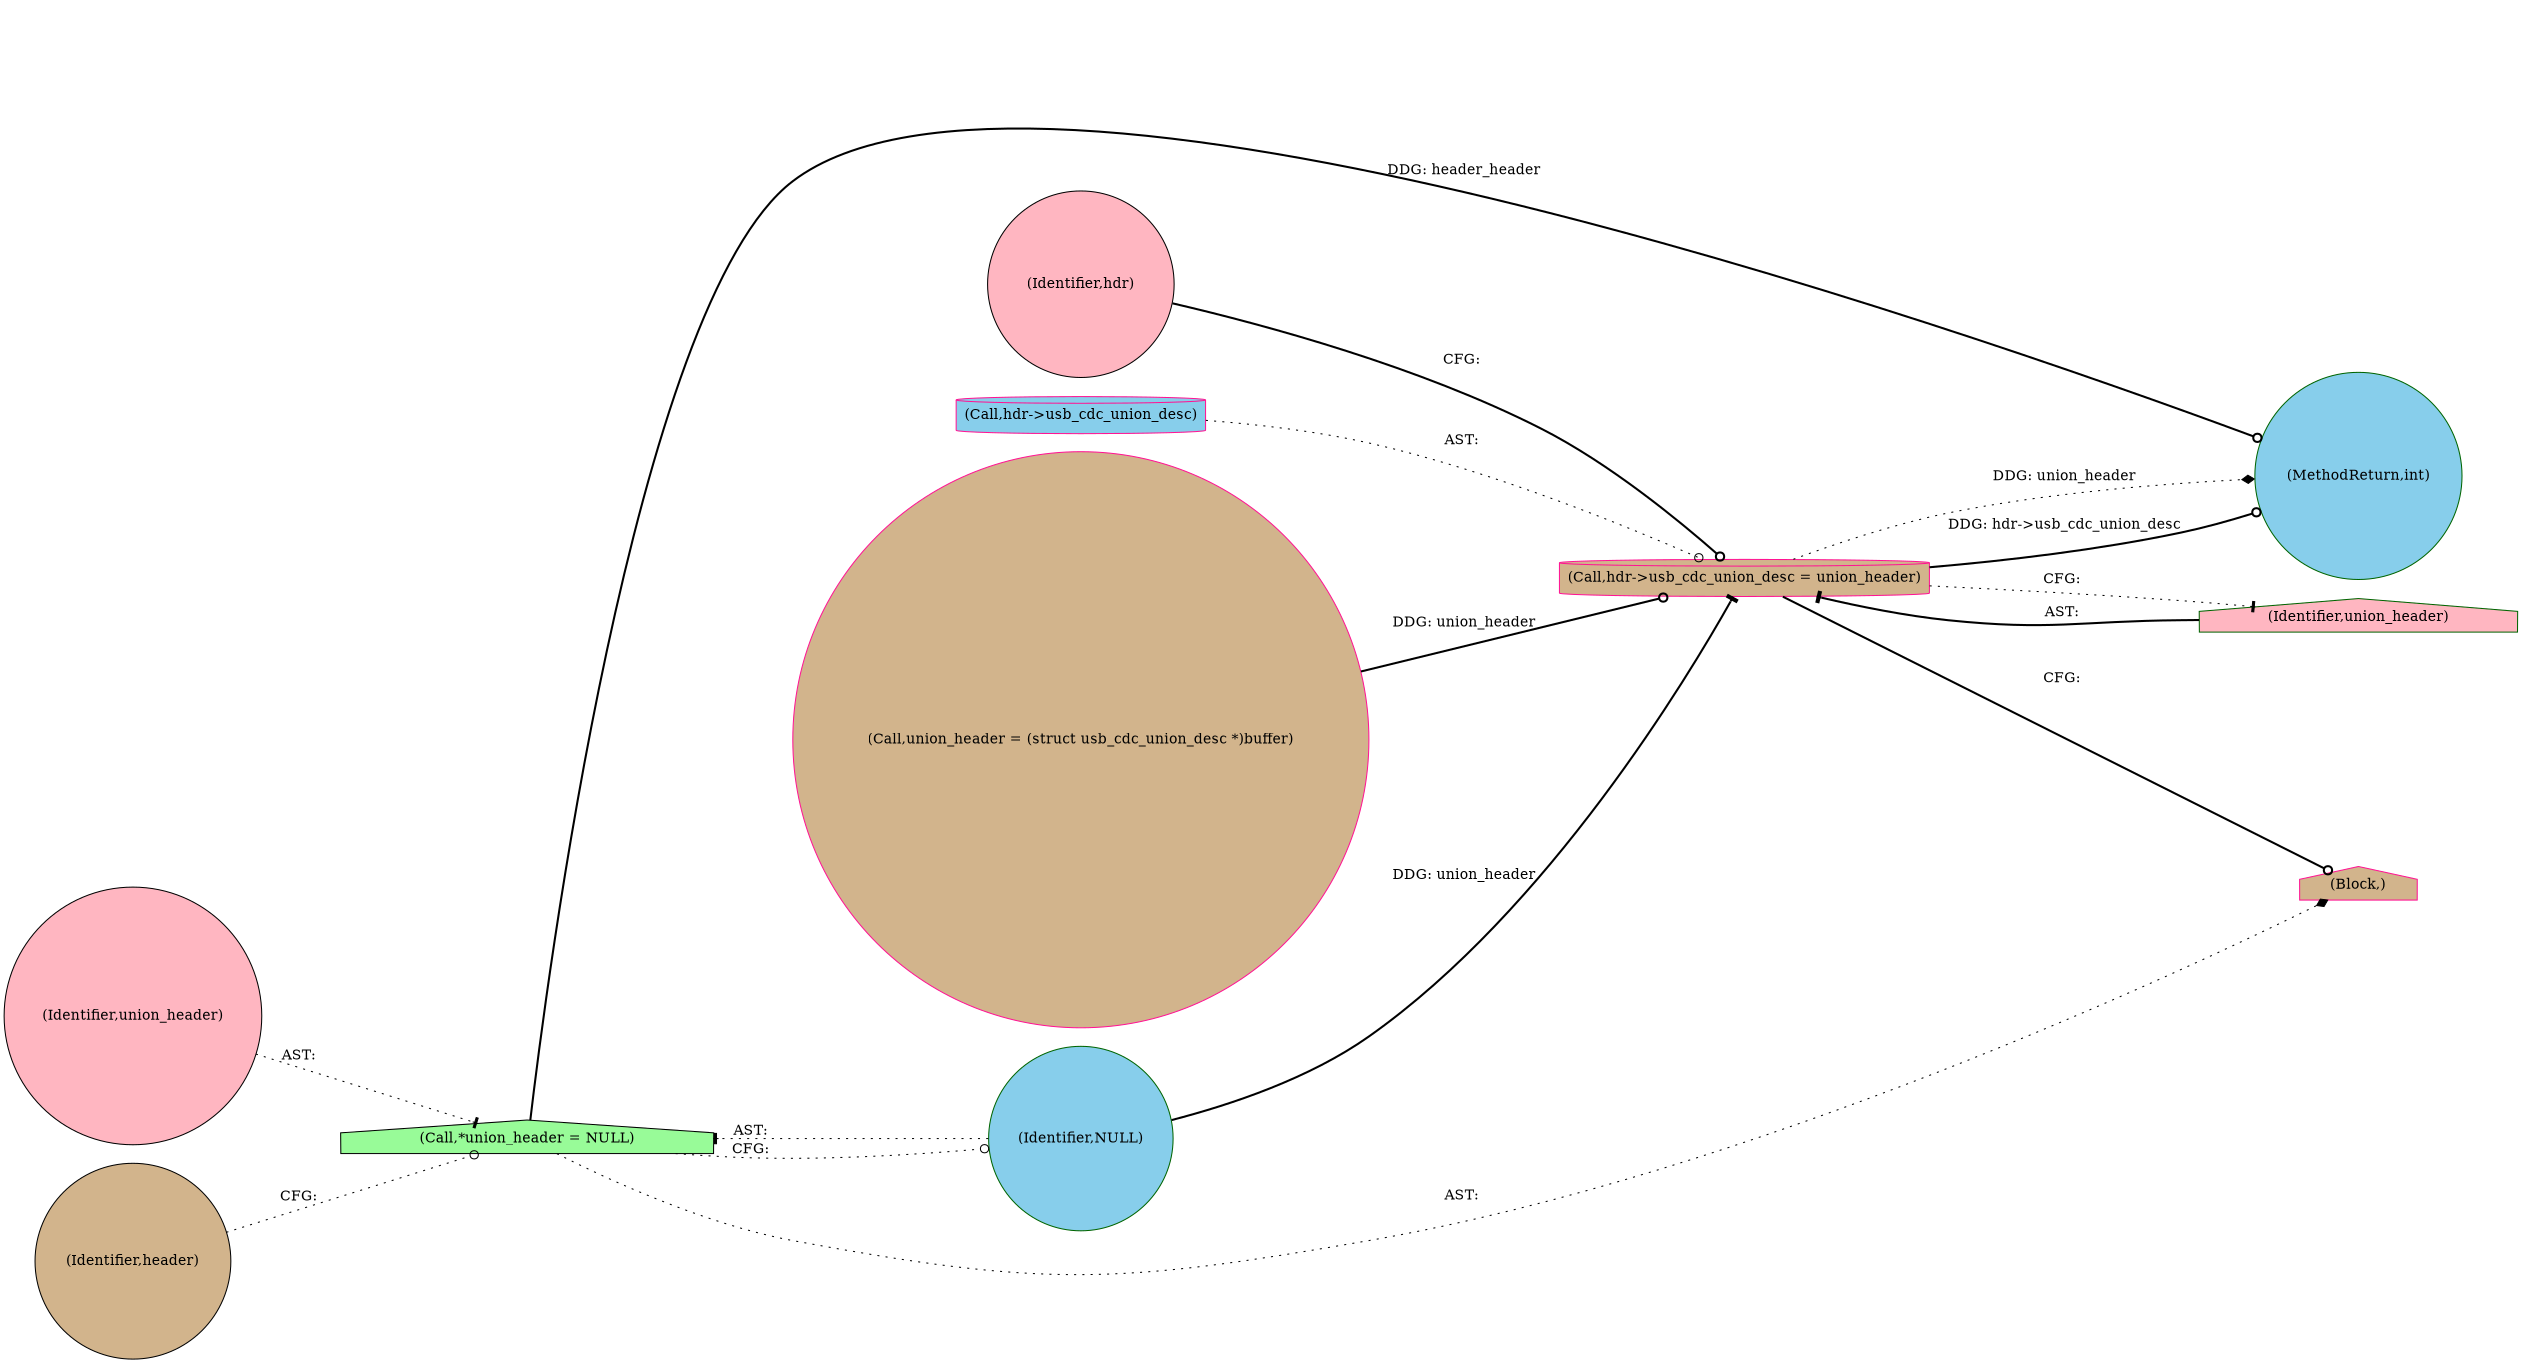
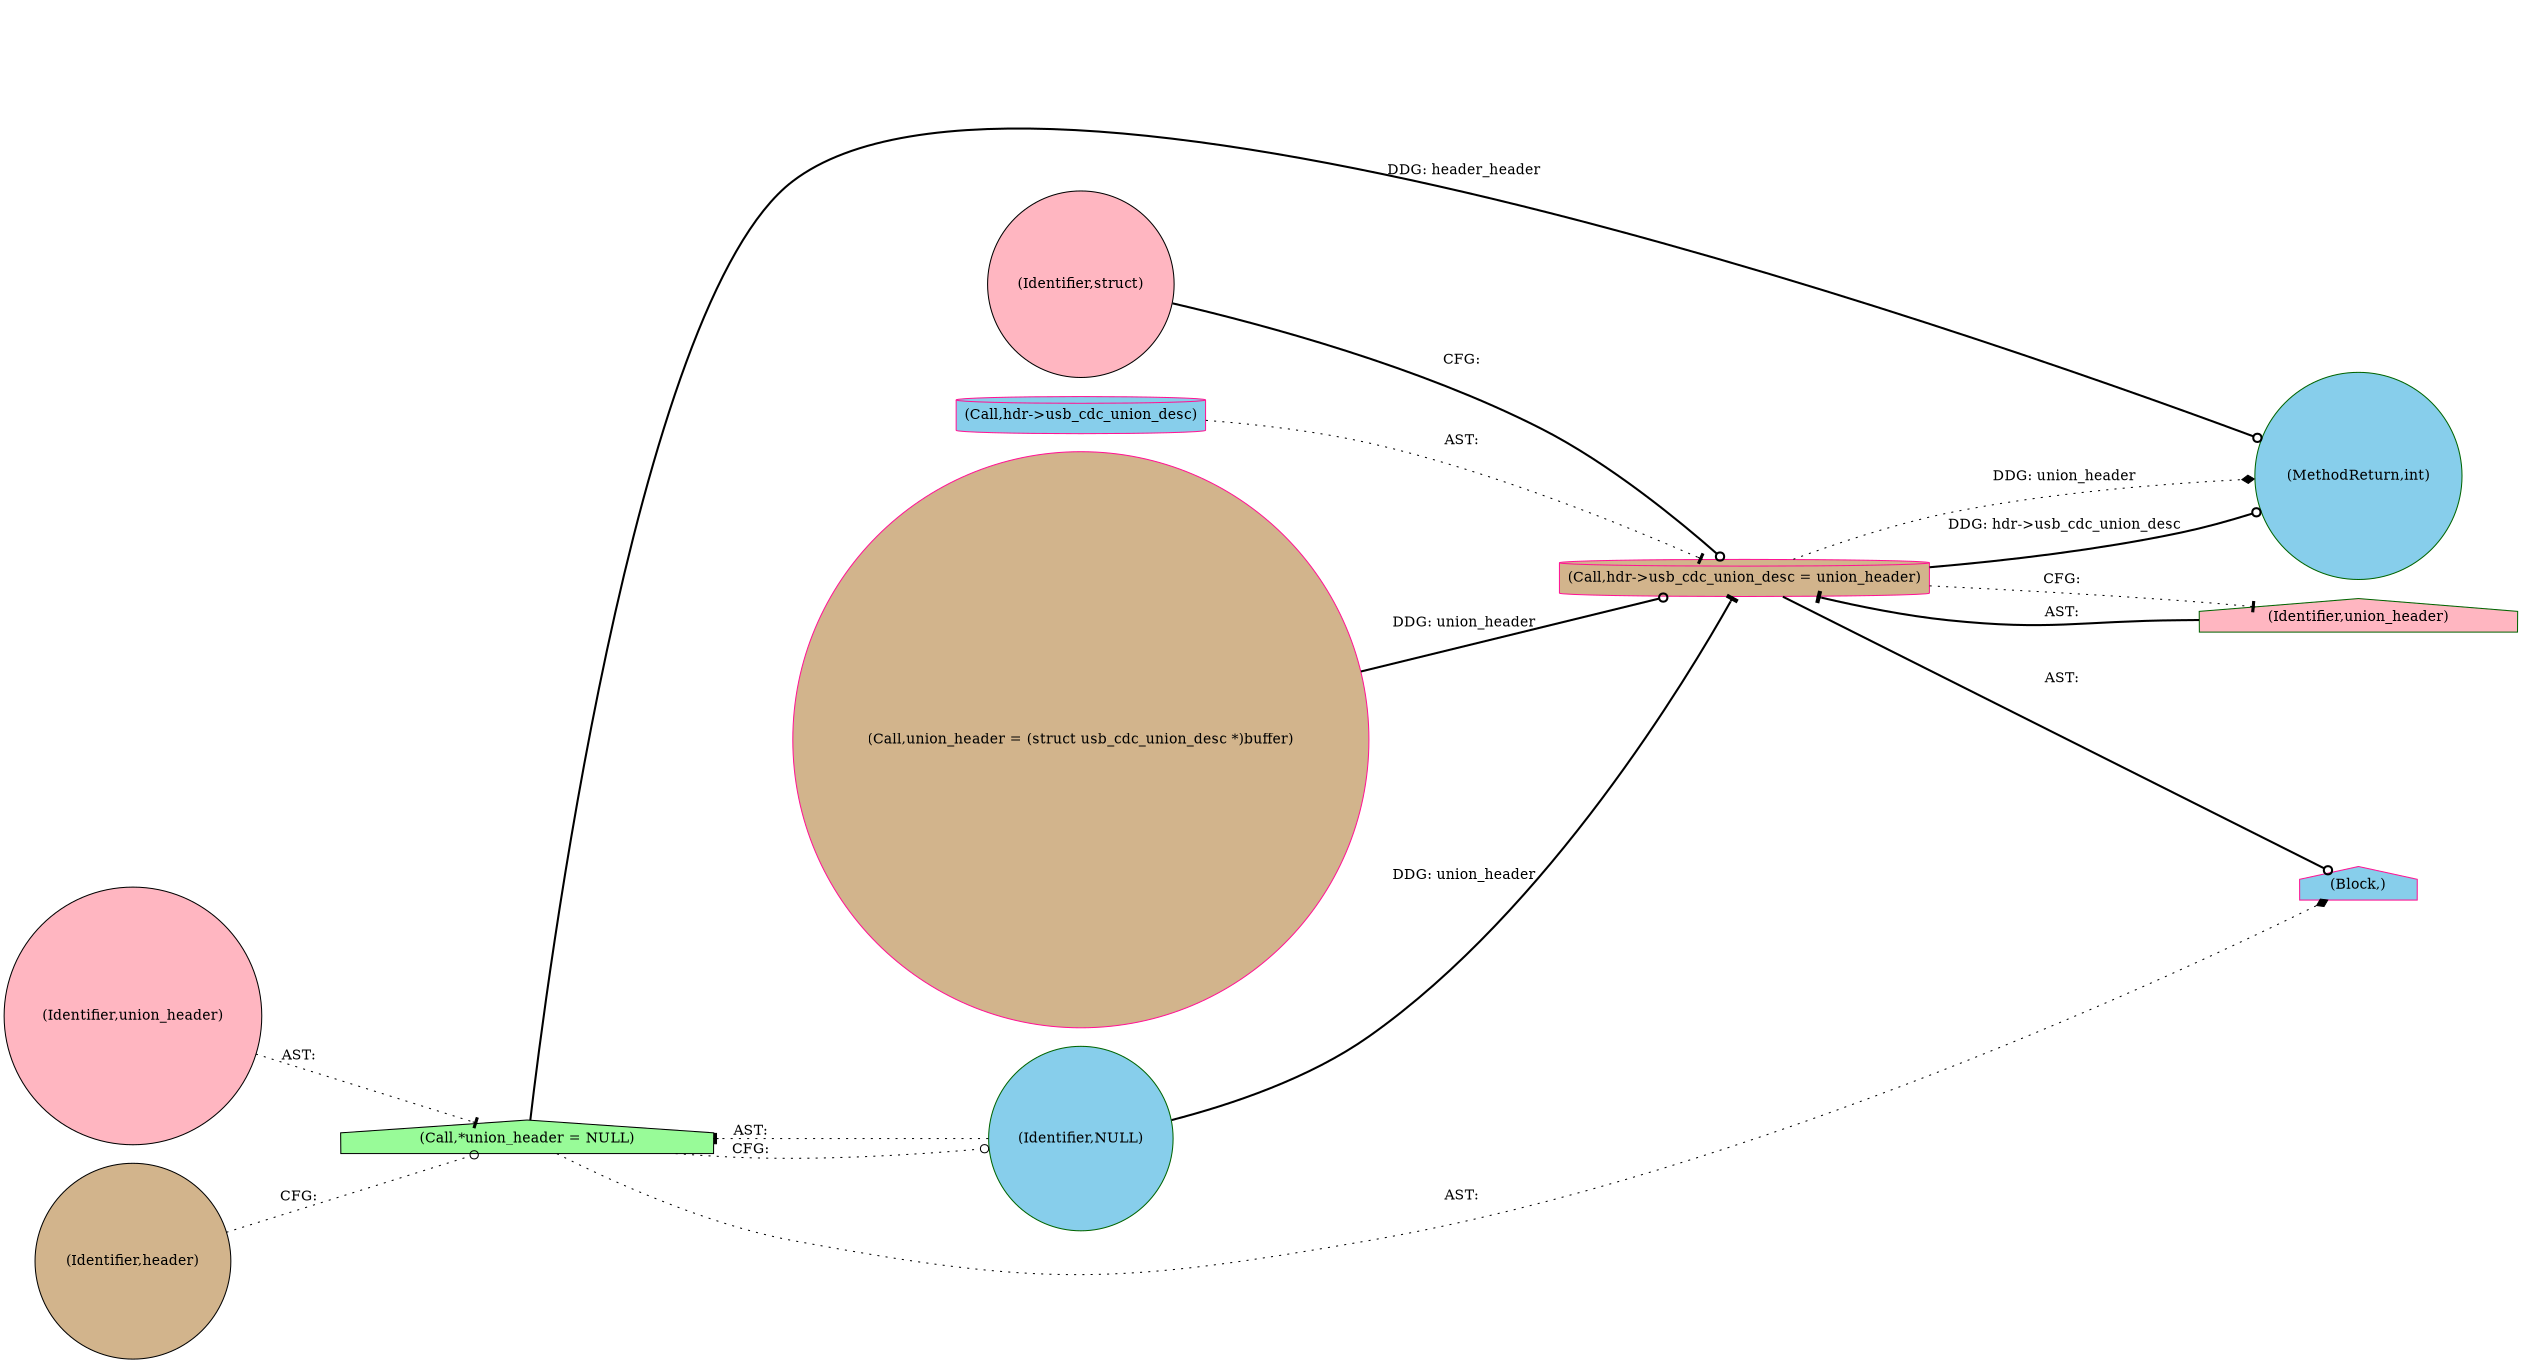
(1081, 284) -> (1081, 284)
(1458, 467) -> (1458, 467)
(2064, 678) -> (2064, 678)
(2358, 885) -> (2358, 885)
